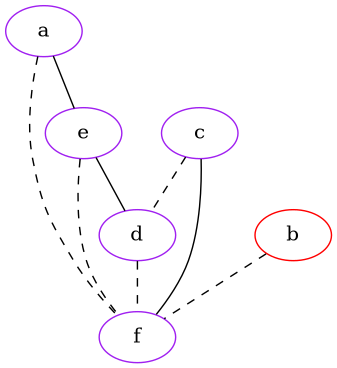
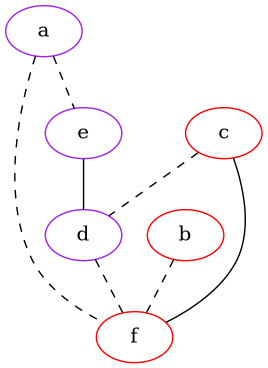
(64, 82) -> (64, 82)
(200, 133) -> (224, 133)
(82, 241) -> none
(137, 337) -> (135, 337)
